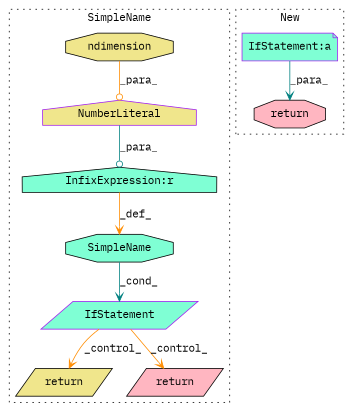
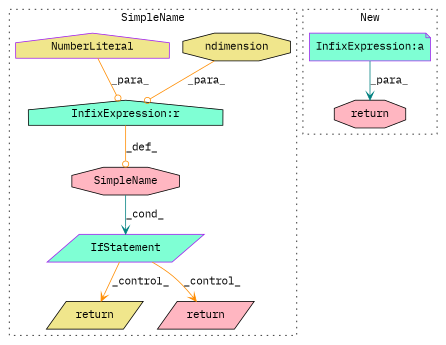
(290, 47) -> (370, 47)
(119, 77) -> (182, 80)
(119, 143) -> (107, 77)
(119, 209) -> (126, 143)
(119, 248) -> (126, 181)
